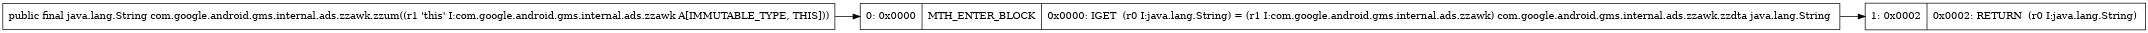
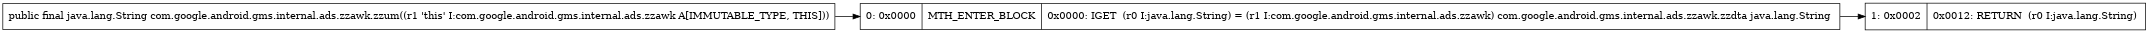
(2036, 16) -> (2036, 16)
